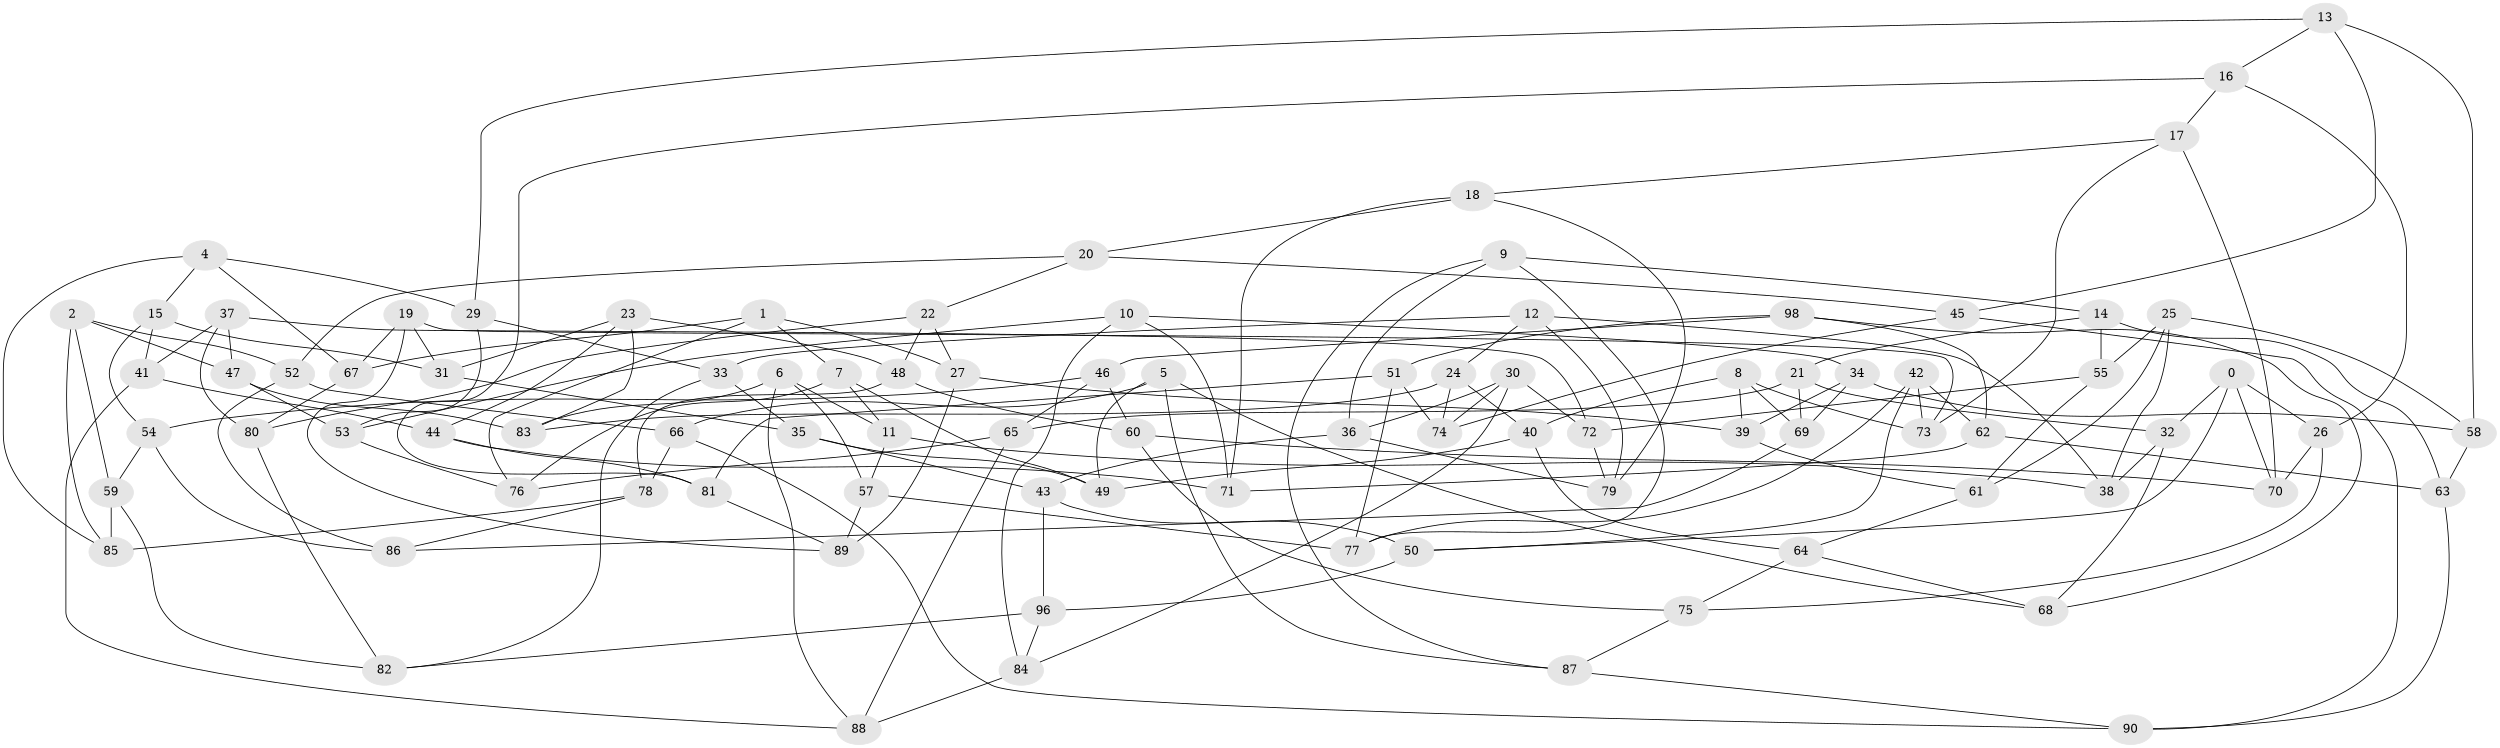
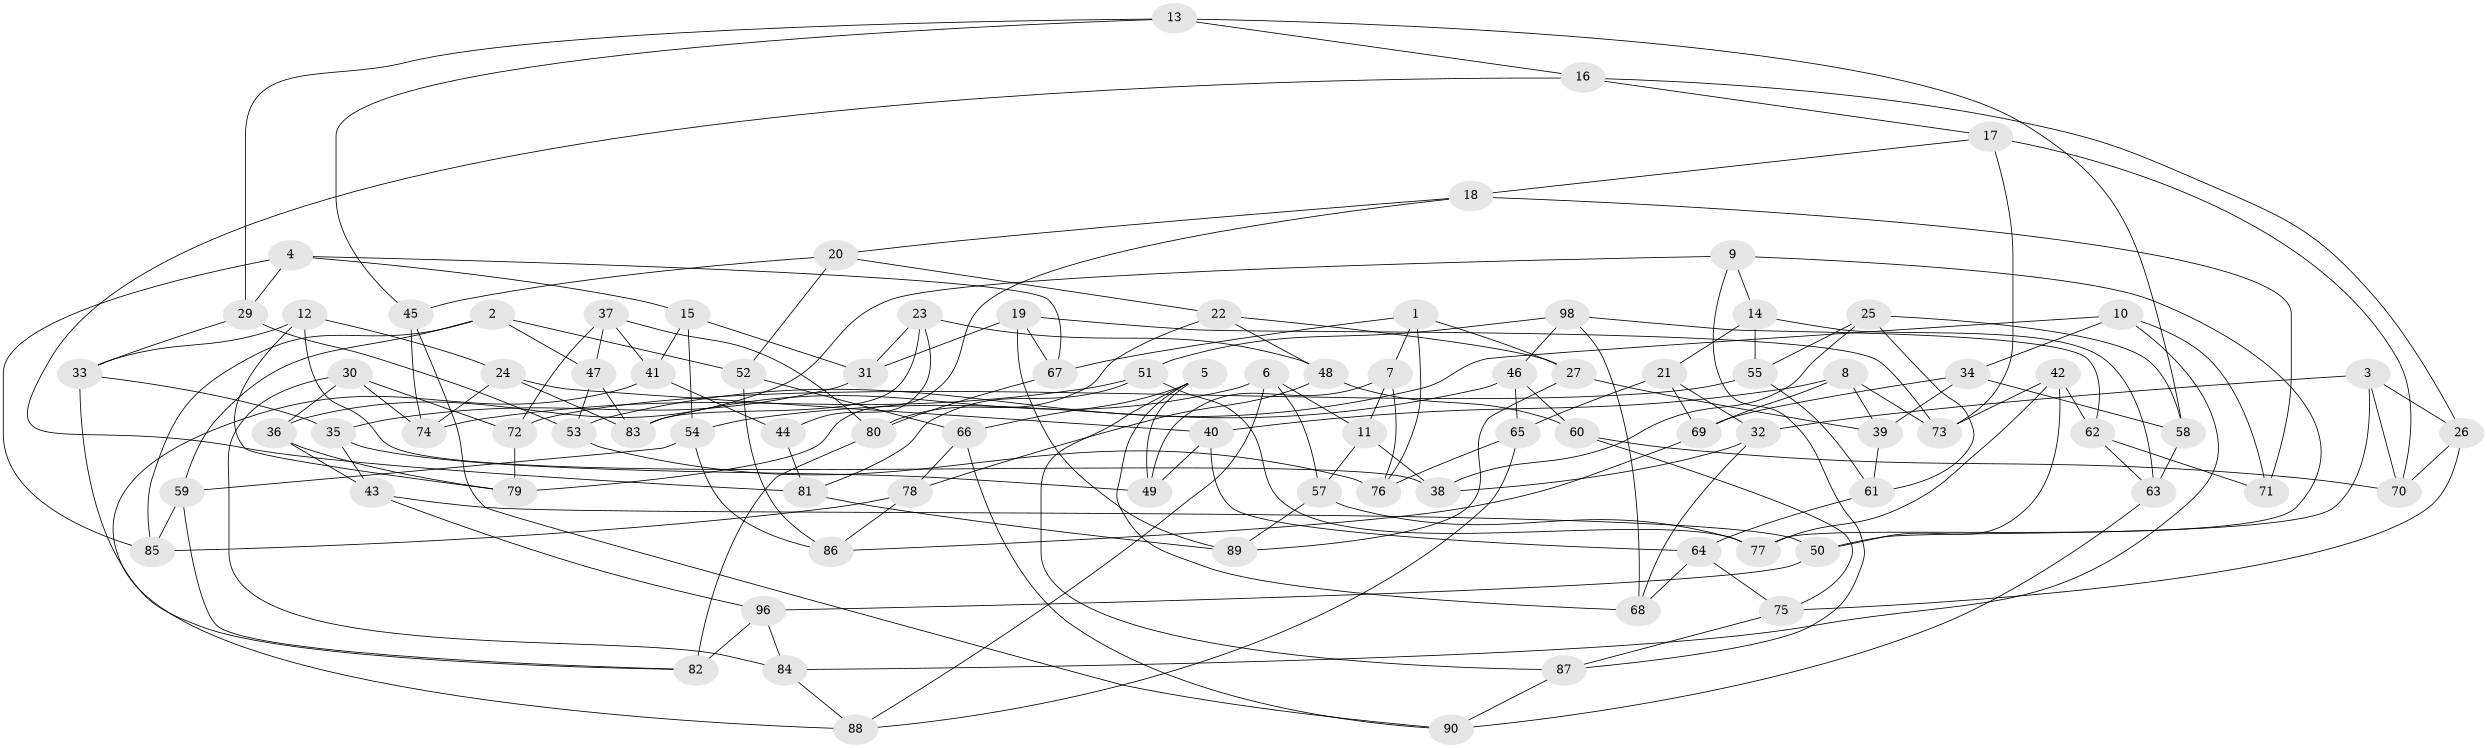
(2232, 374) -> (2368, 374)
(830, 467) -> none
